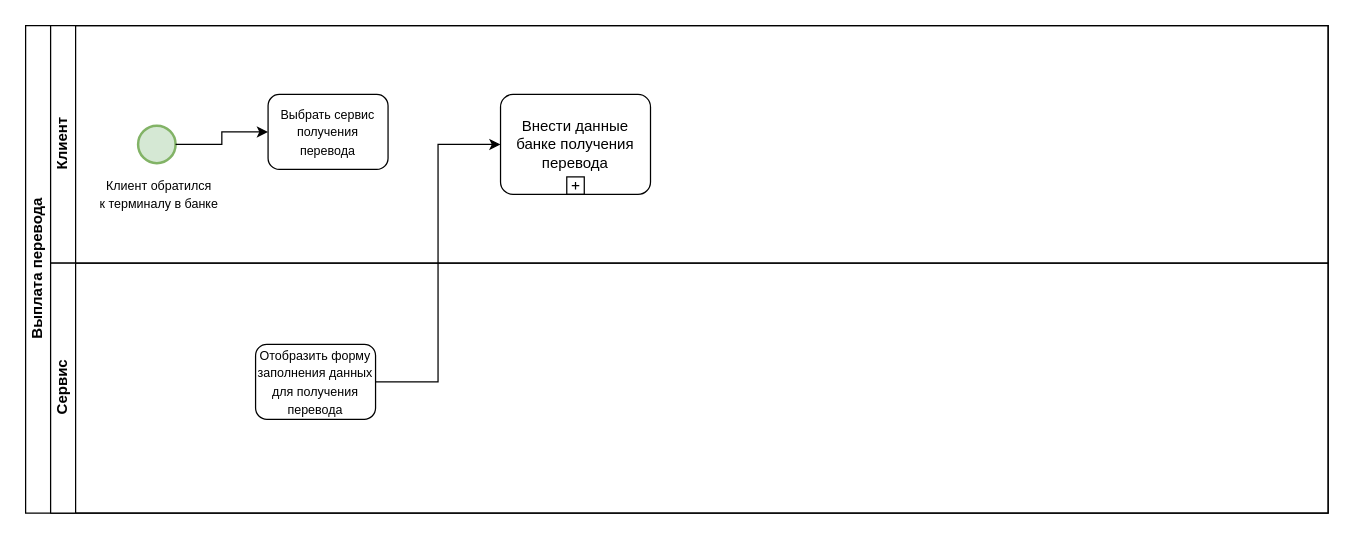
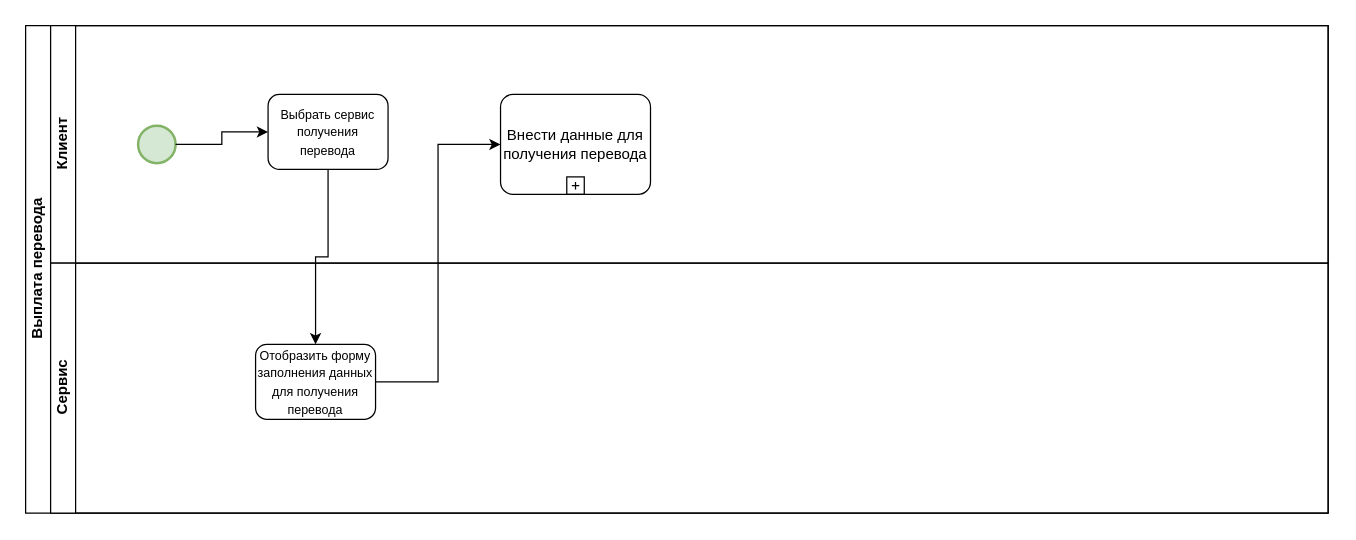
(576, 144) -> (576, 144)
(159, 194) -> none
none -> (326, 257)
